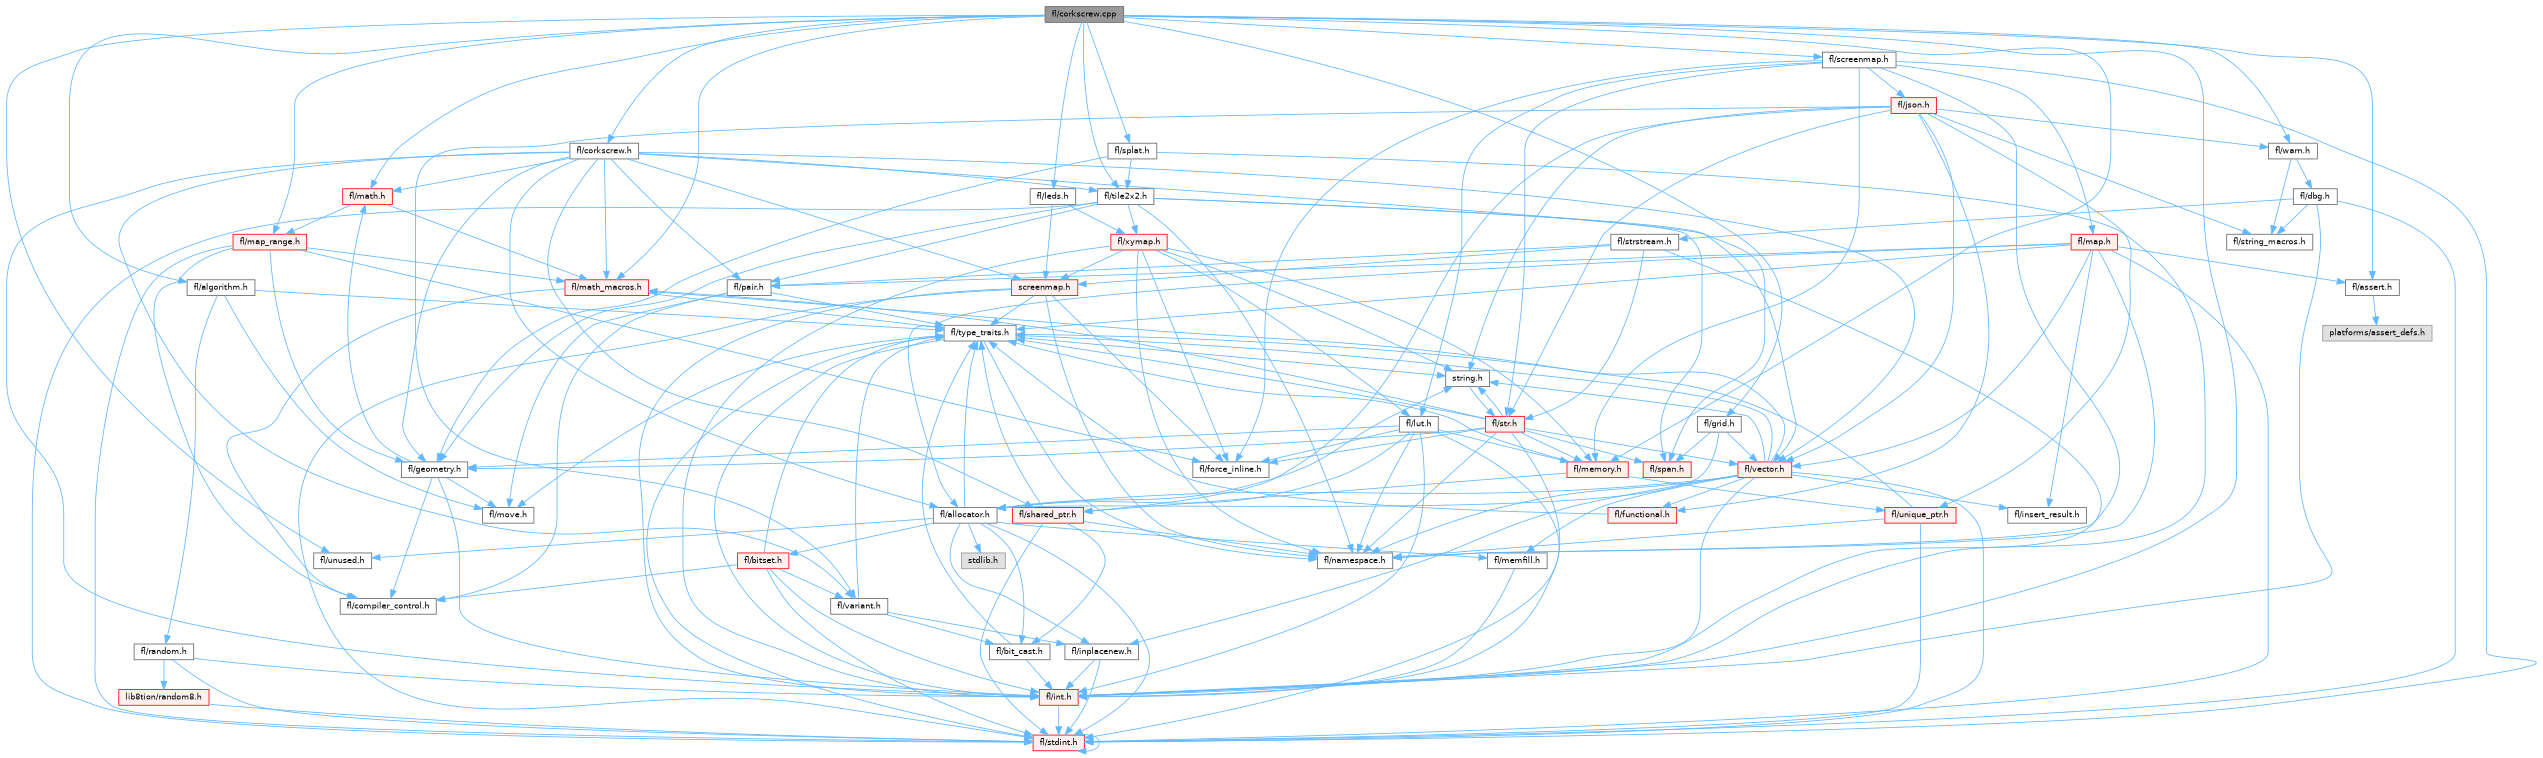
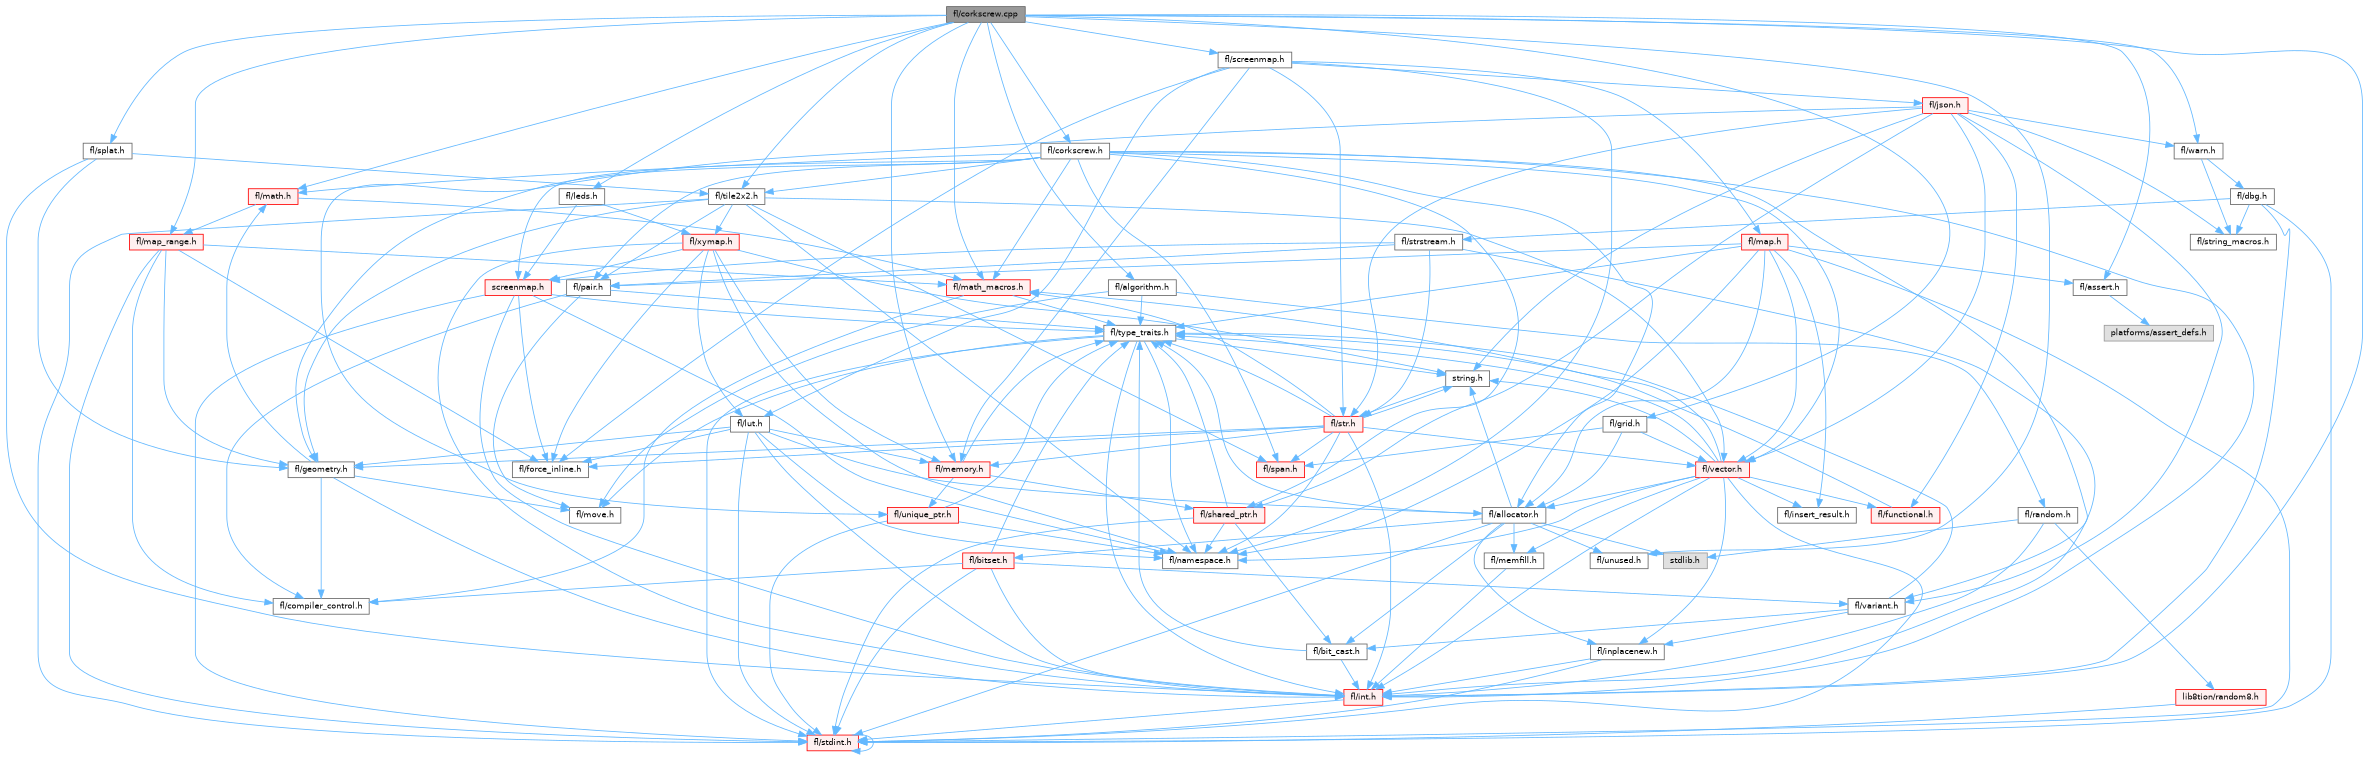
(2360, 692) -> none
(592, 730) -> (1867, 538)
